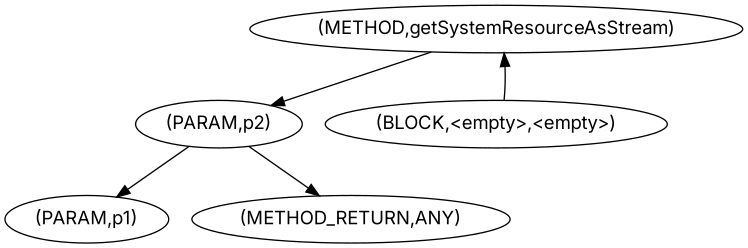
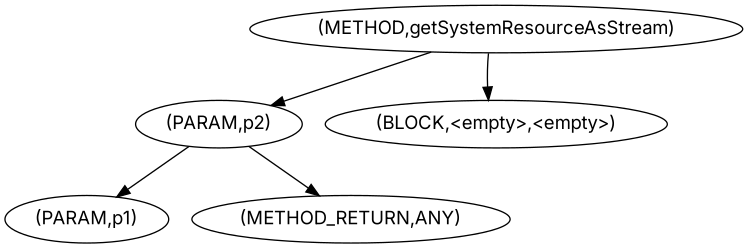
(505, 83) -> (487, 70)
